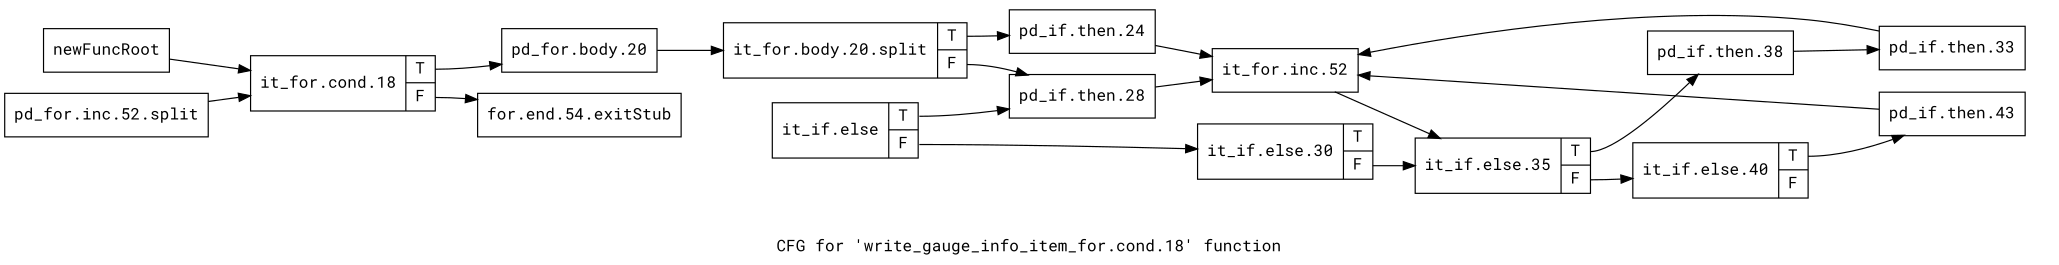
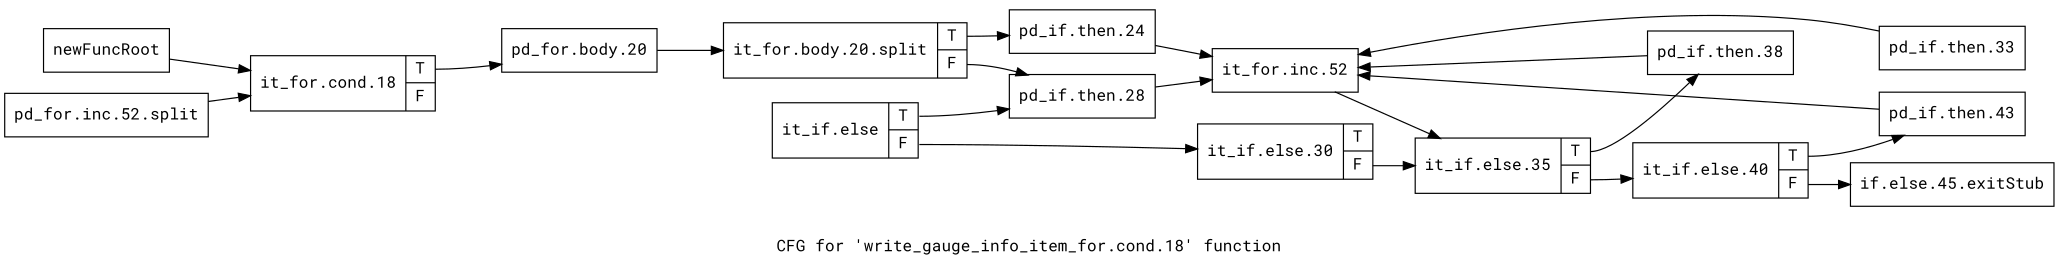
(1830, 51) -> (1509, 61)
(579, 115) -> none
none -> (1952, 185)
